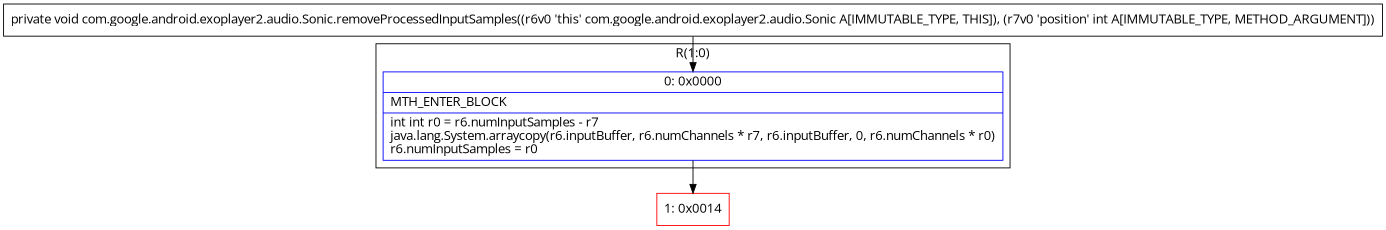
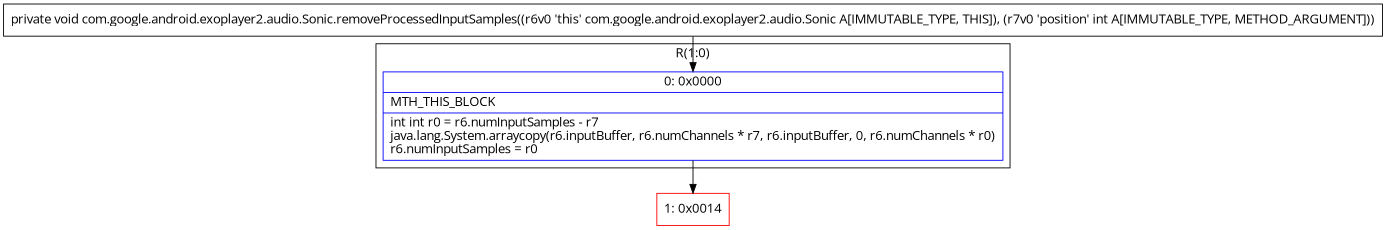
(448, 102) -> (443, 102)
